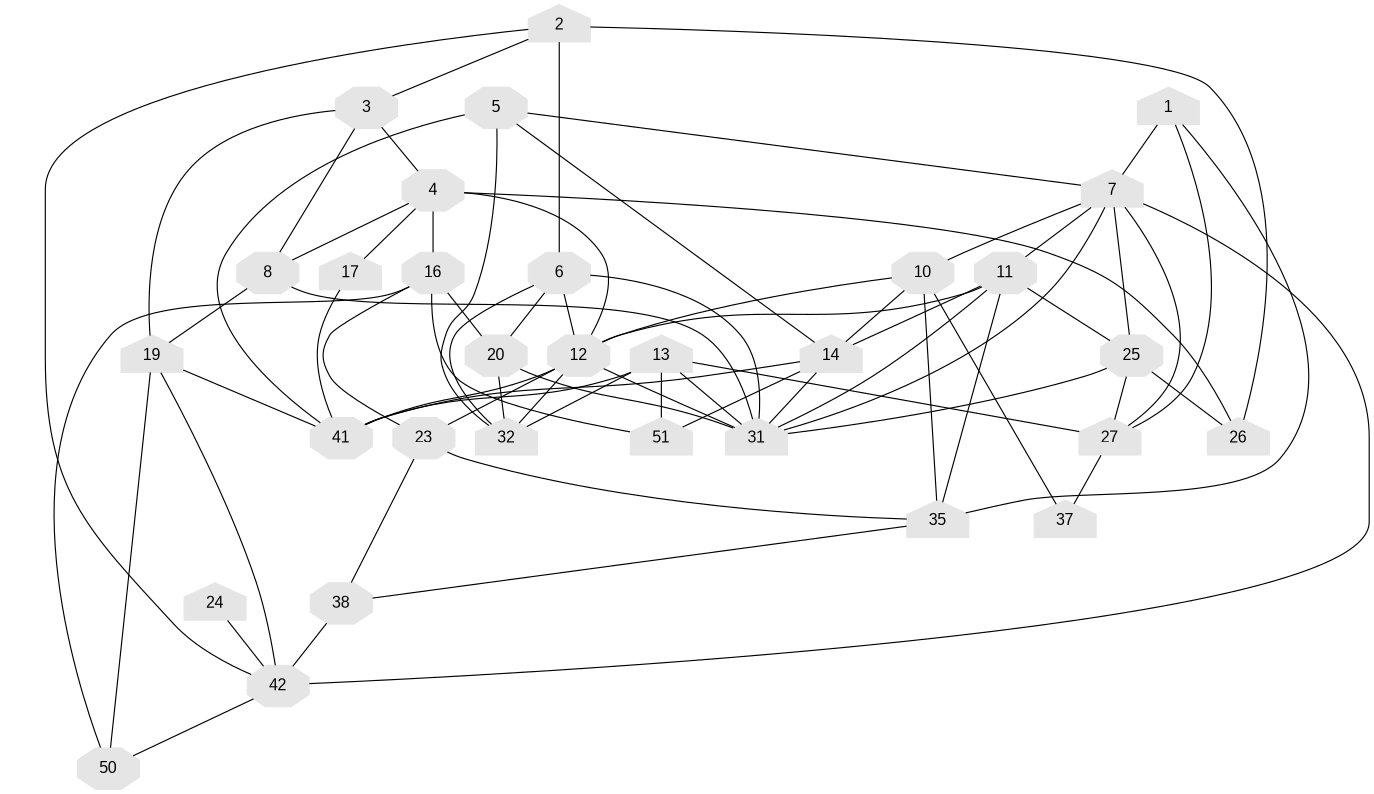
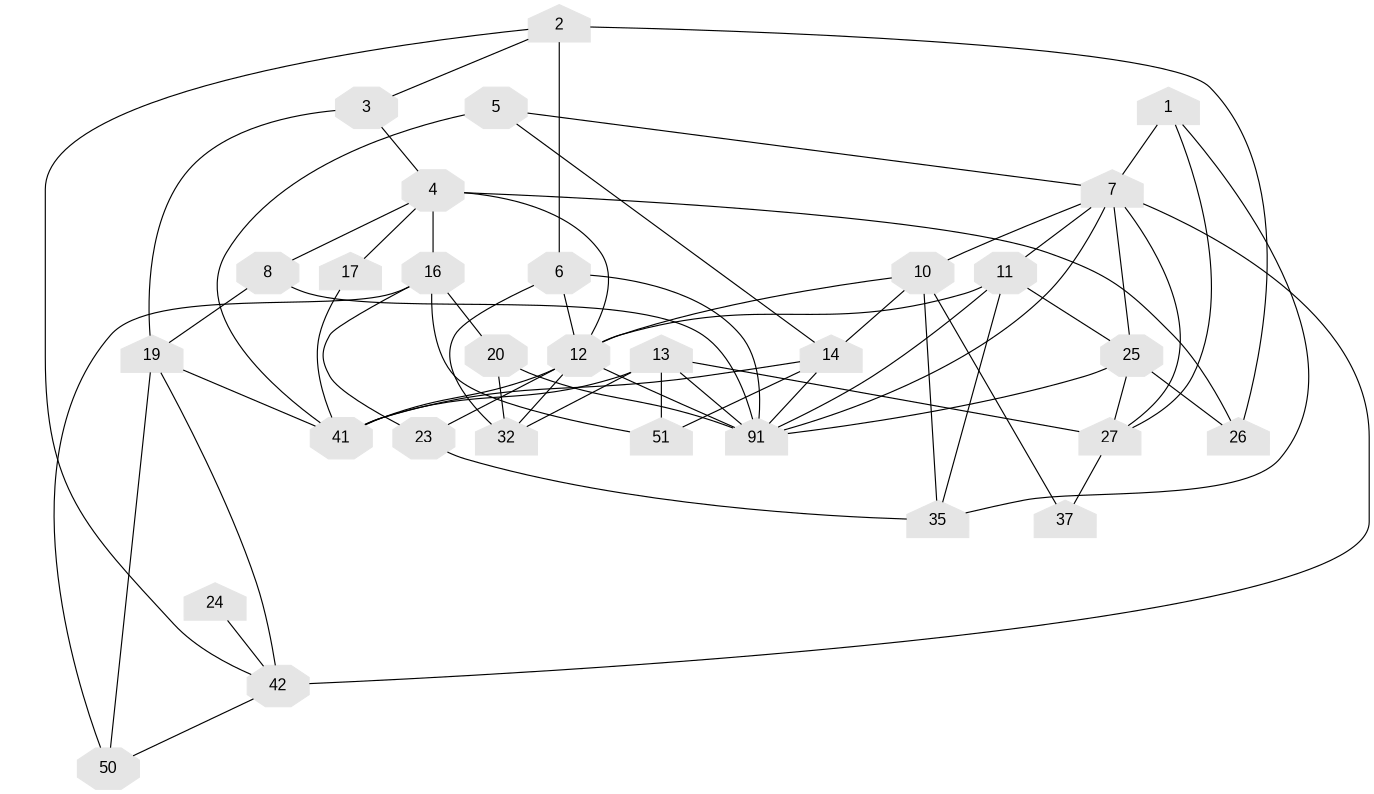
(317, 190) -> none
(476, 290) -> none
(528, 314) -> none
(917, 316) -> none
(757, 438) -> (757, 438)
(341, 603) -> none
